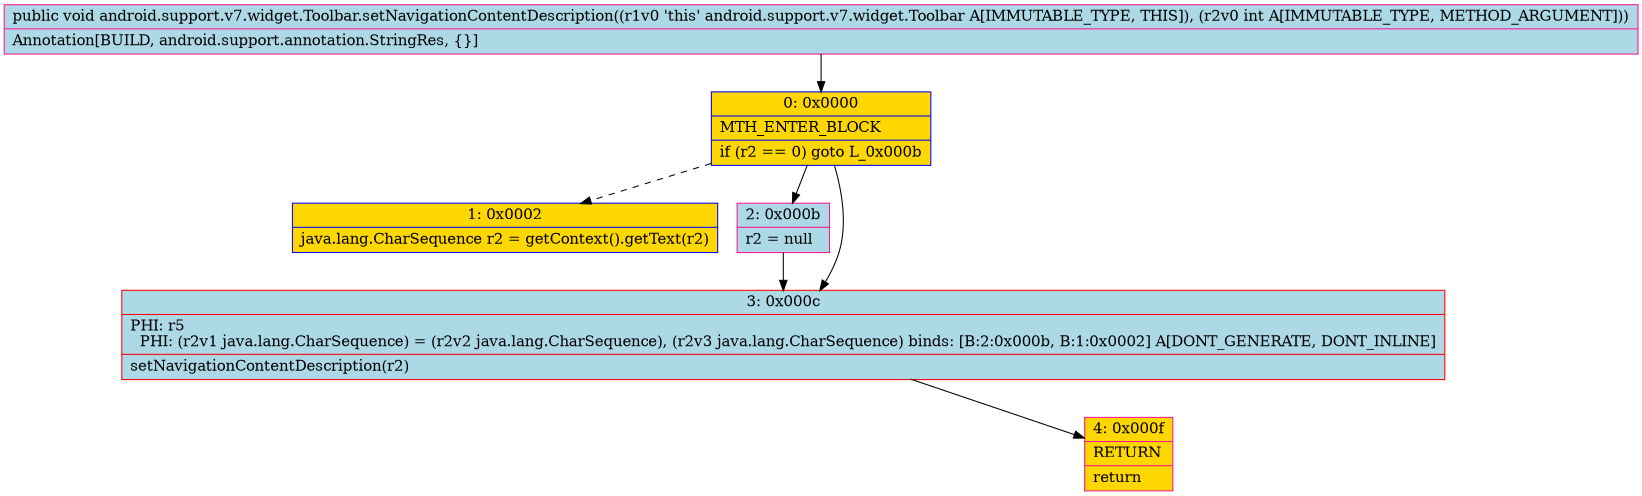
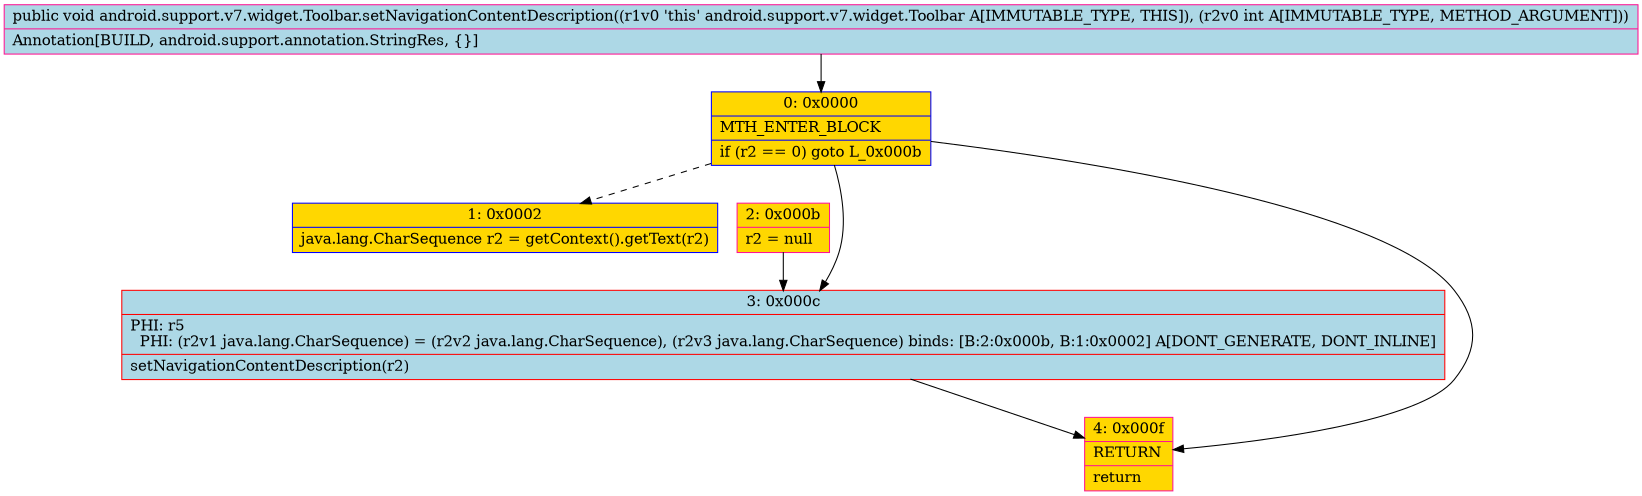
(802, 179) -> (1384, 243)
(783, 228) -> (783, 228)
